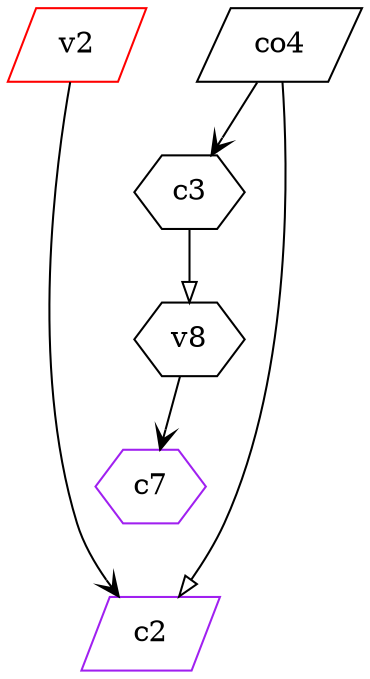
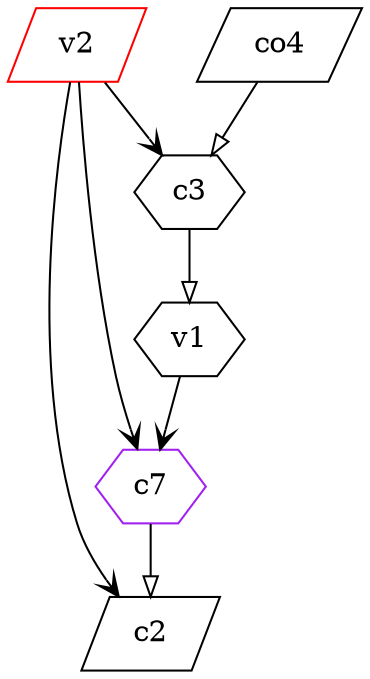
(240, 110) -> (240, 110)
none -> (127, 111)
none -> (96, 257)
(190, 339) -> (190, 339)
(275, 339) -> (151, 550)
(151, 634) -> (151, 634)
